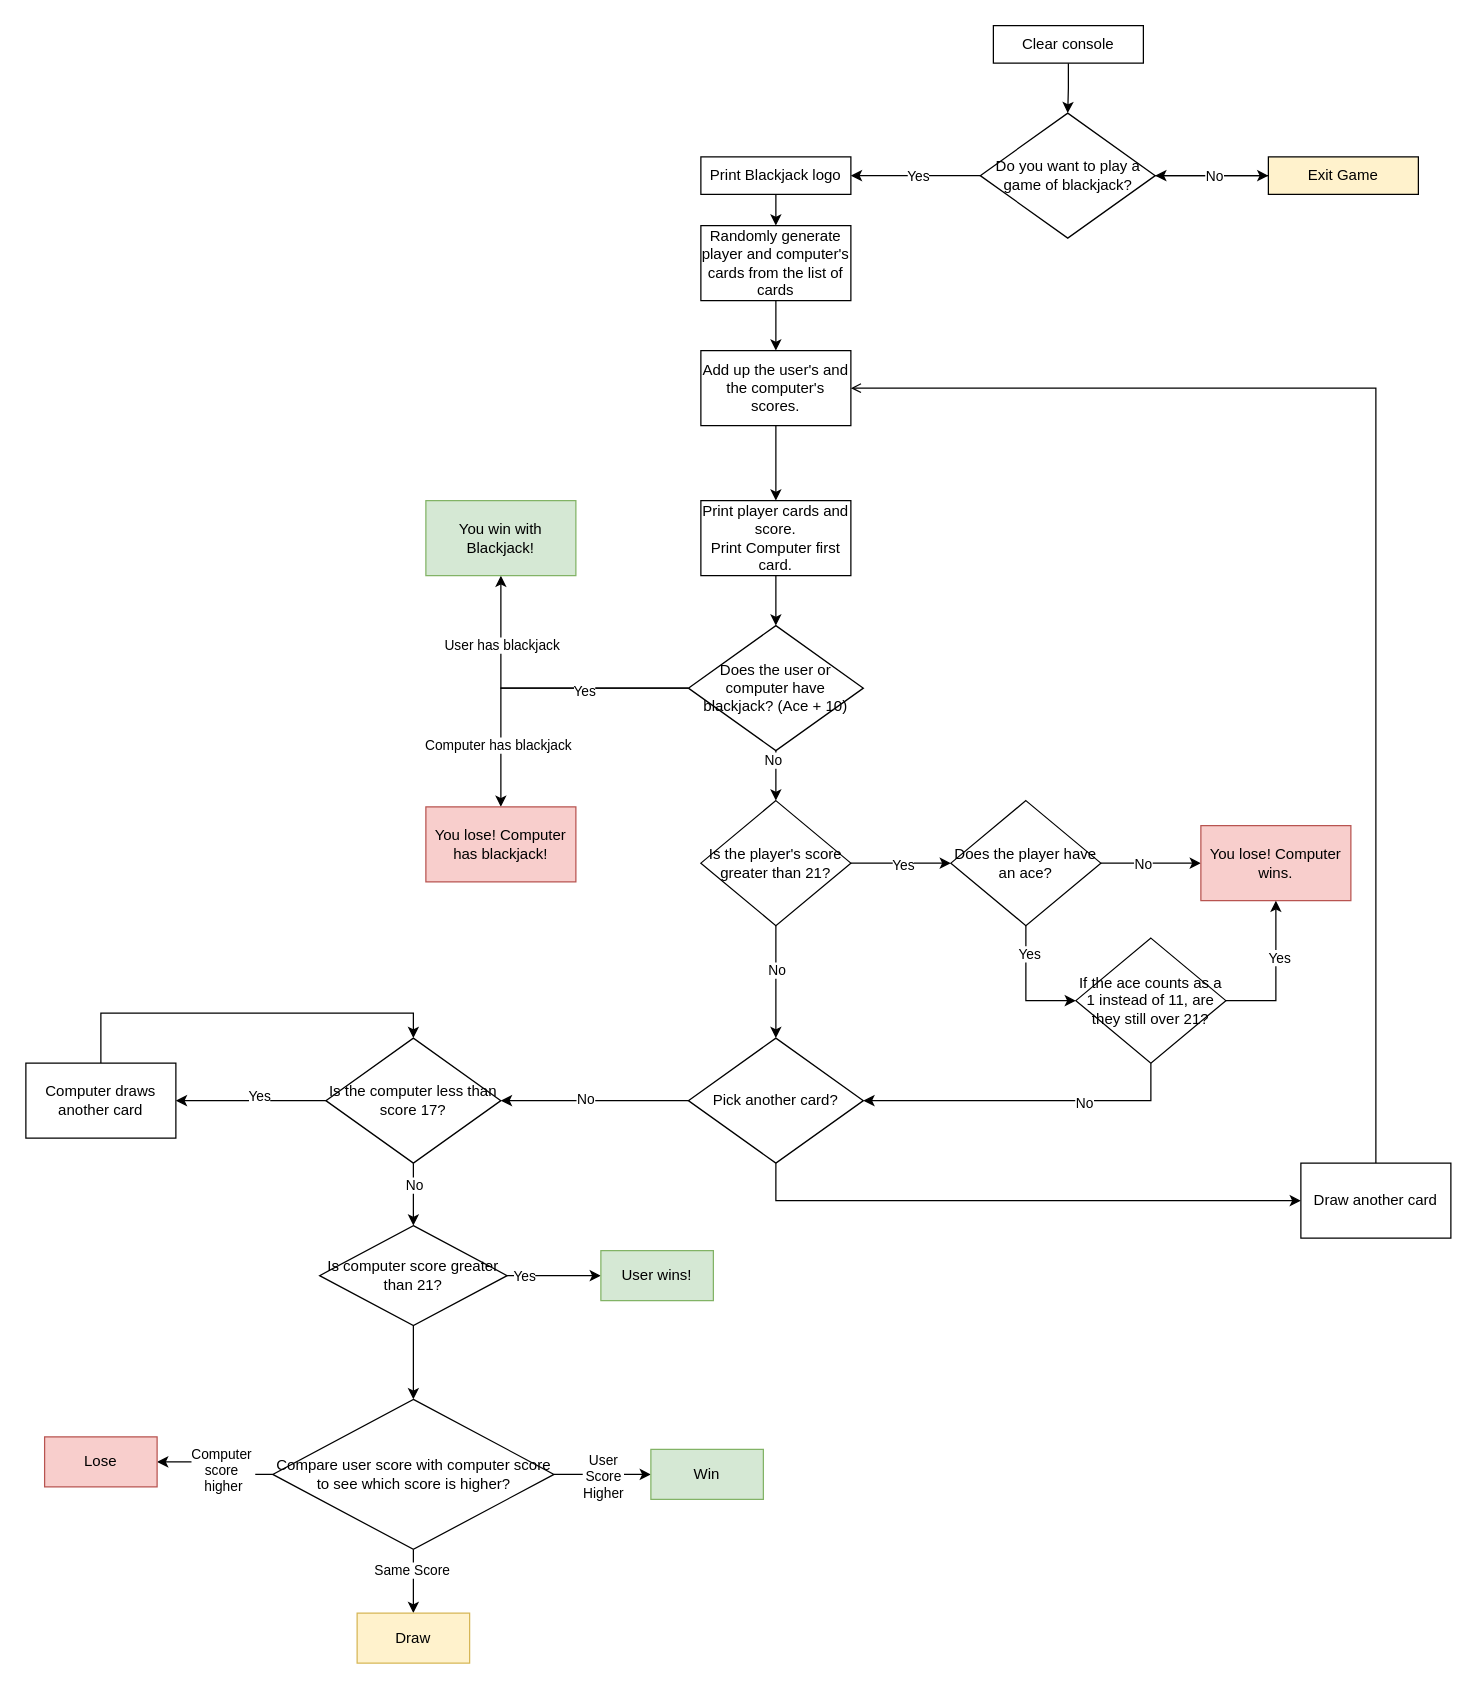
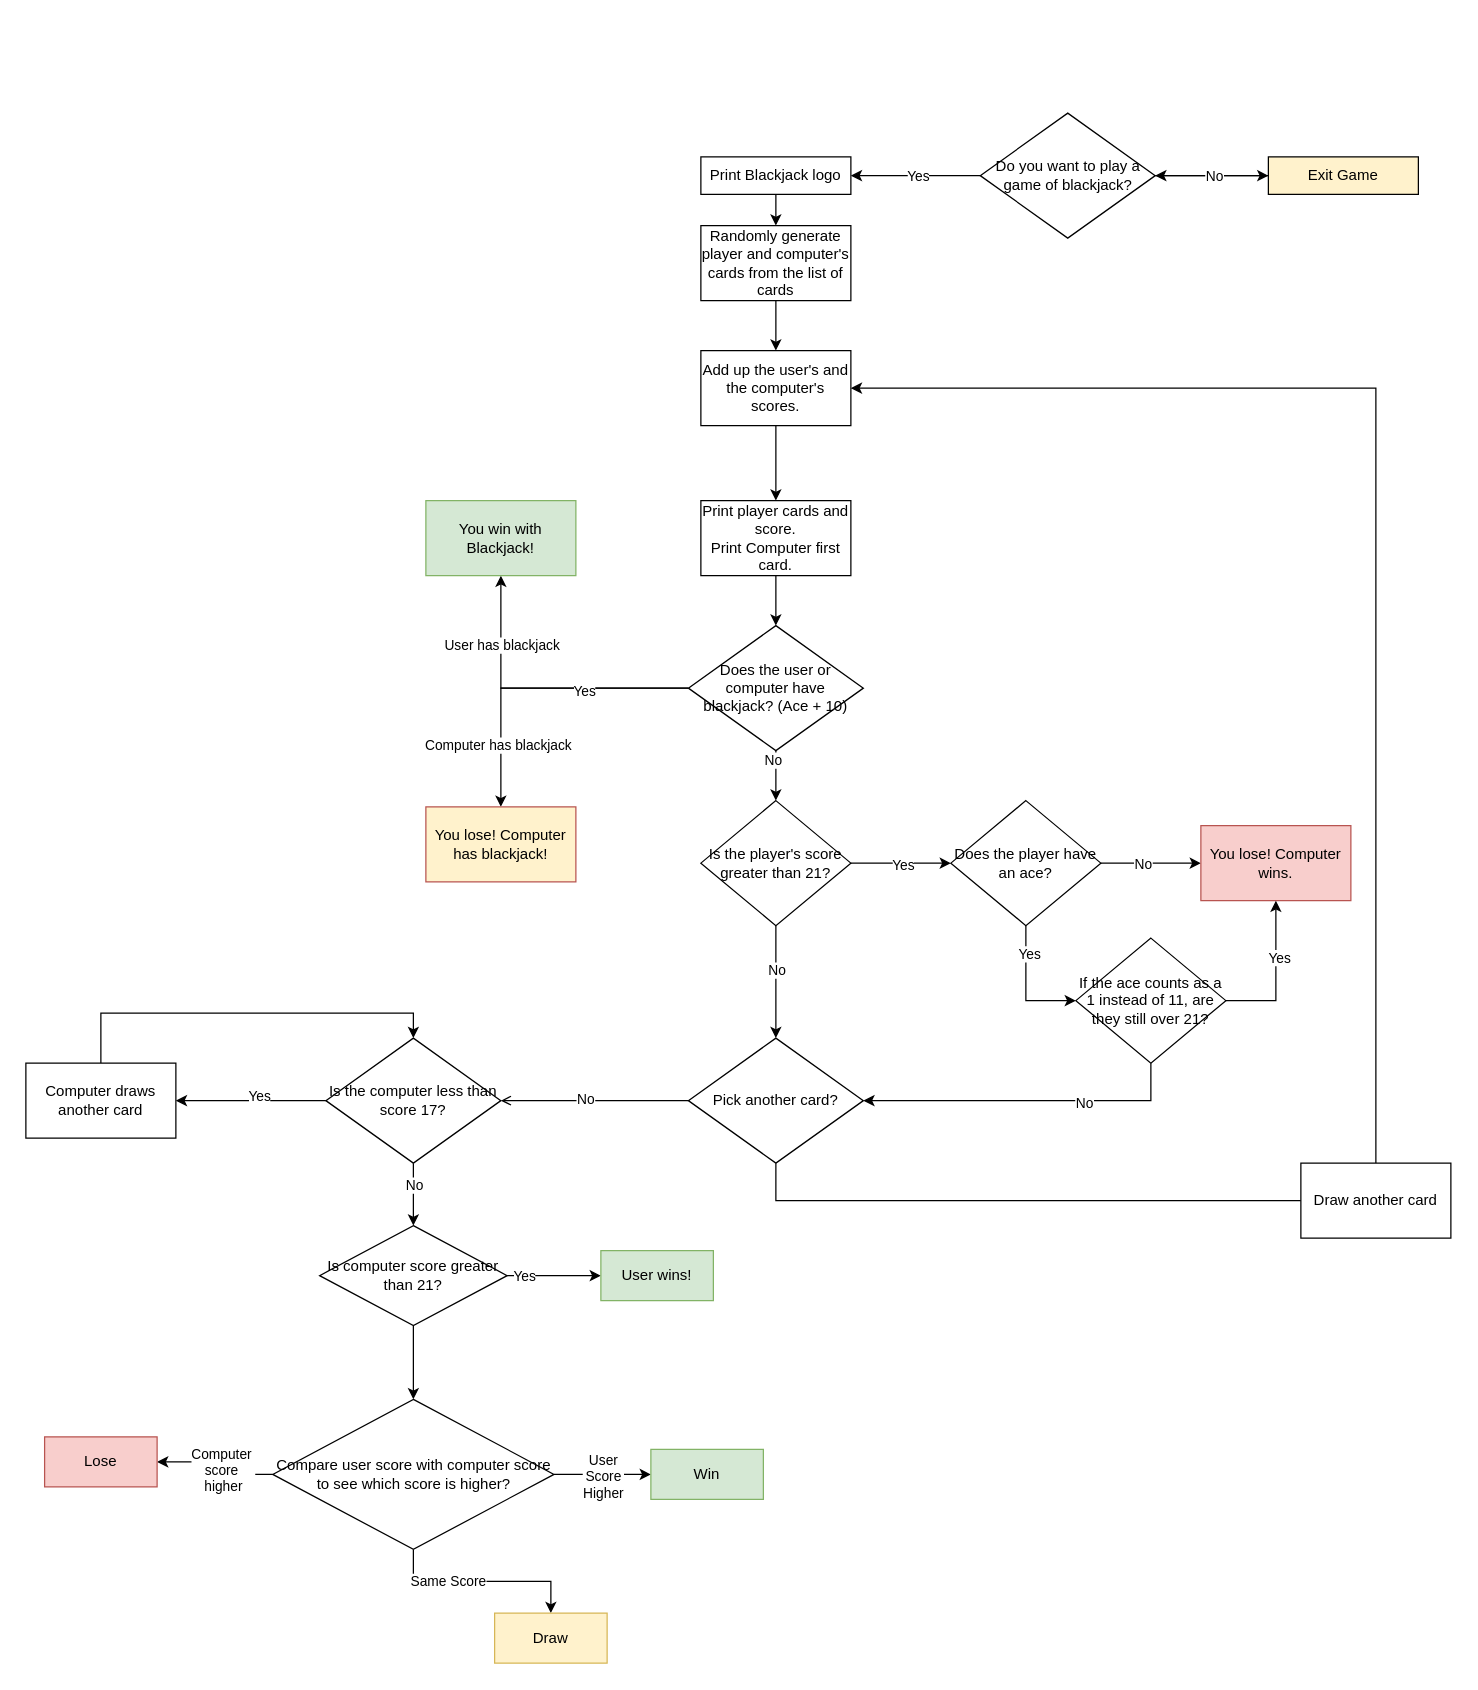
(1068, 44) -> none
(1068, 84) -> none
(858, 388) -> (861, 388)
(501, 844) -> (501, 844)
(511, 1101) -> (508, 1101)
(1291, 1201) -> (1294, 1201)
(413, 1638) -> (551, 1638)
